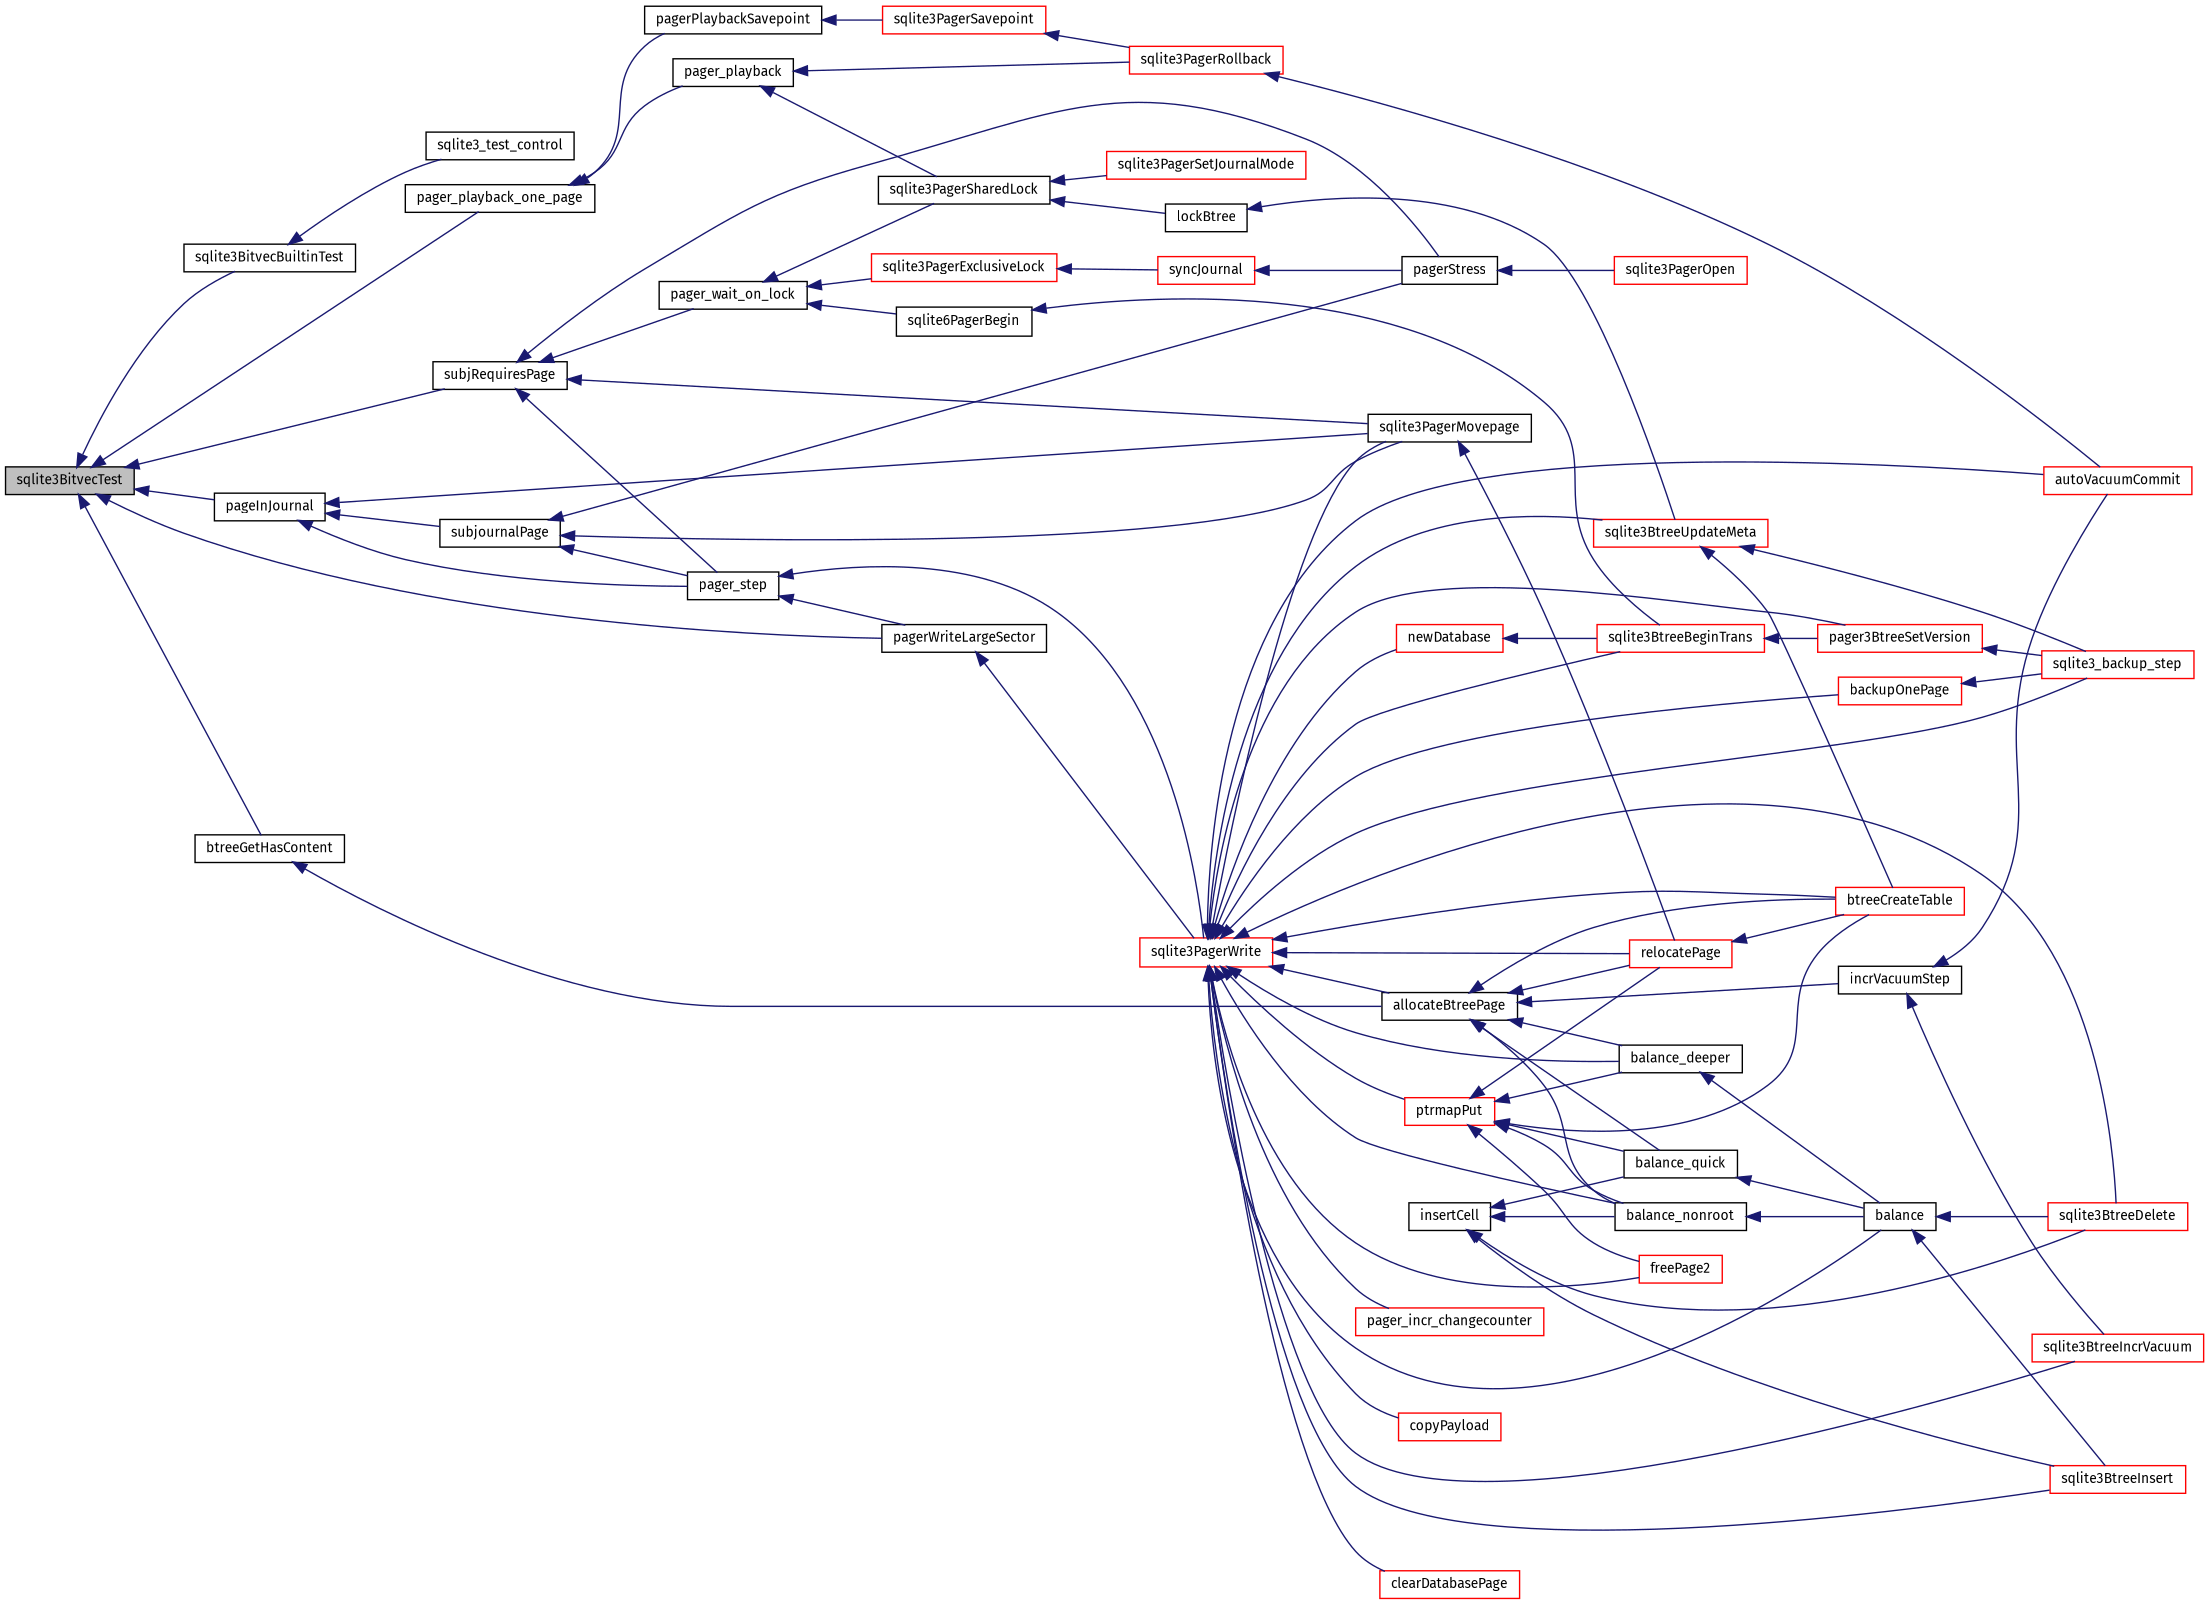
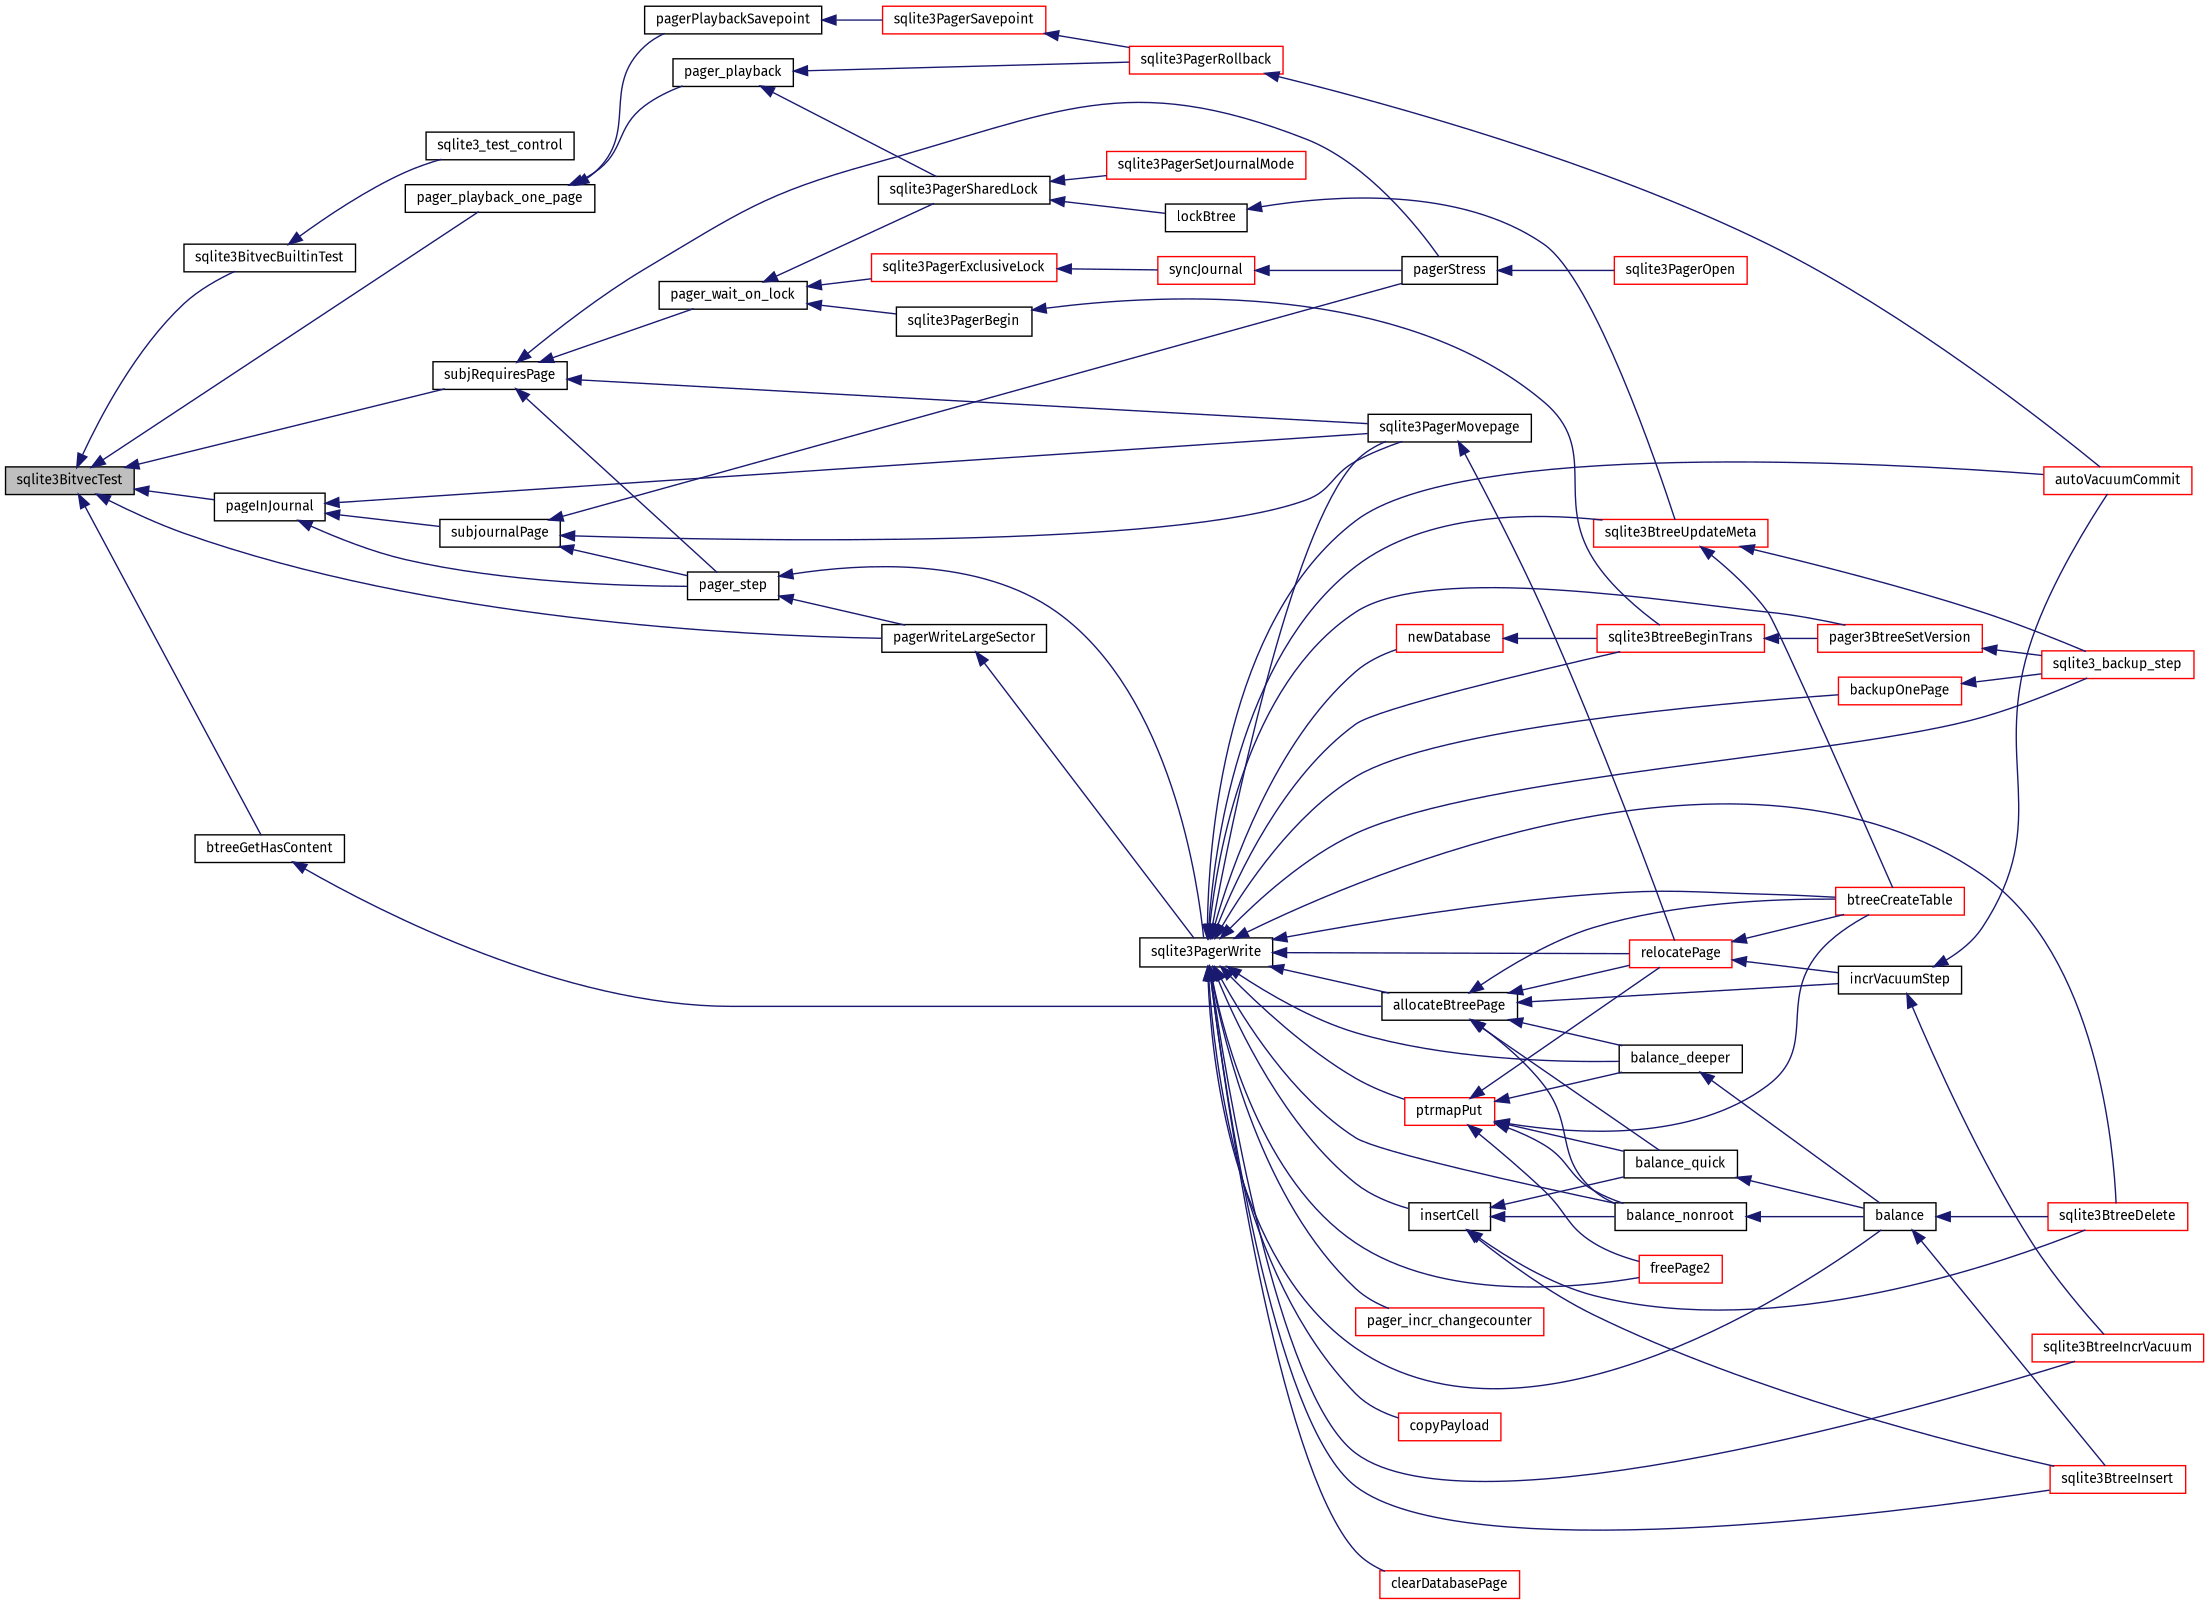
(964, 322) -> (964, 322)
(1206, 952) -> (1206, 952)
none -> (1792, 967)
none -> (1292, 1114)
